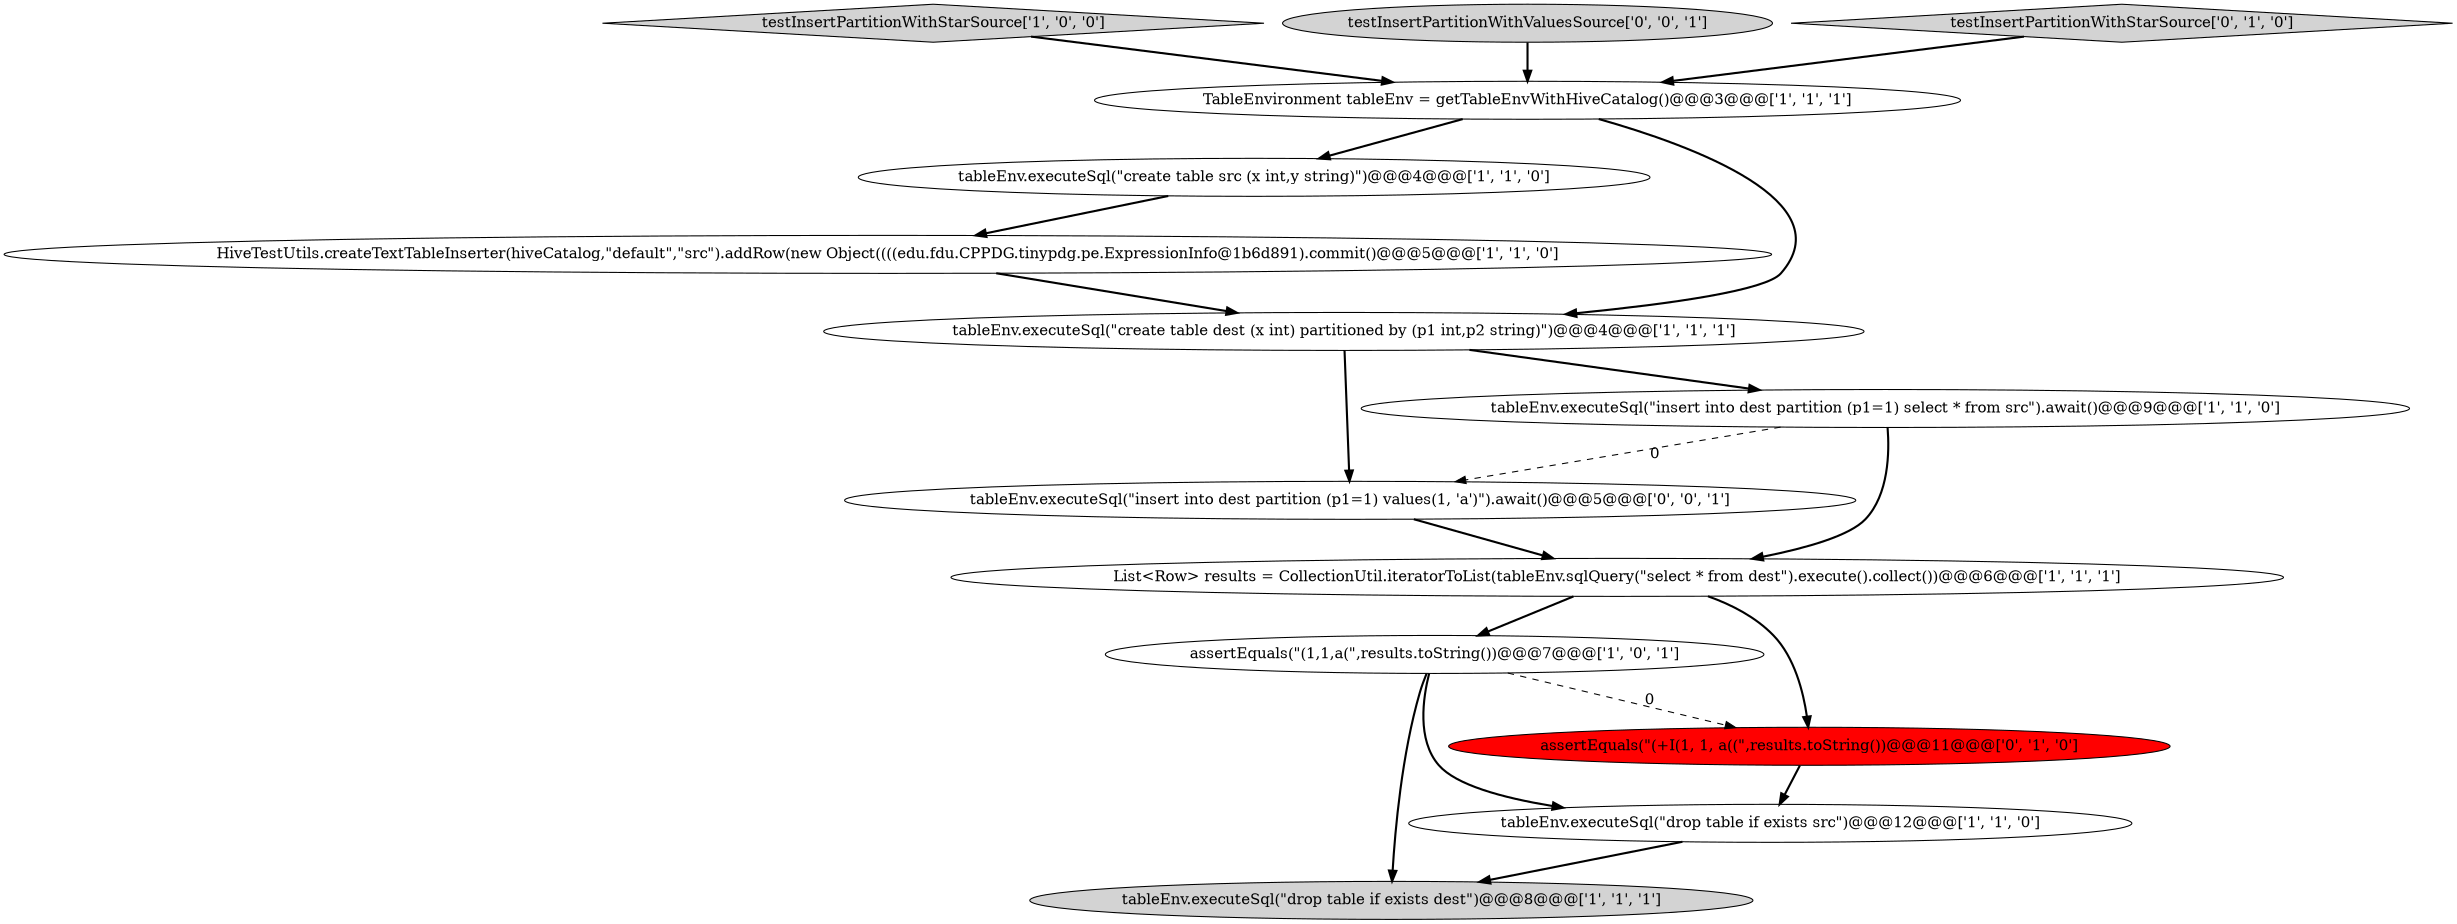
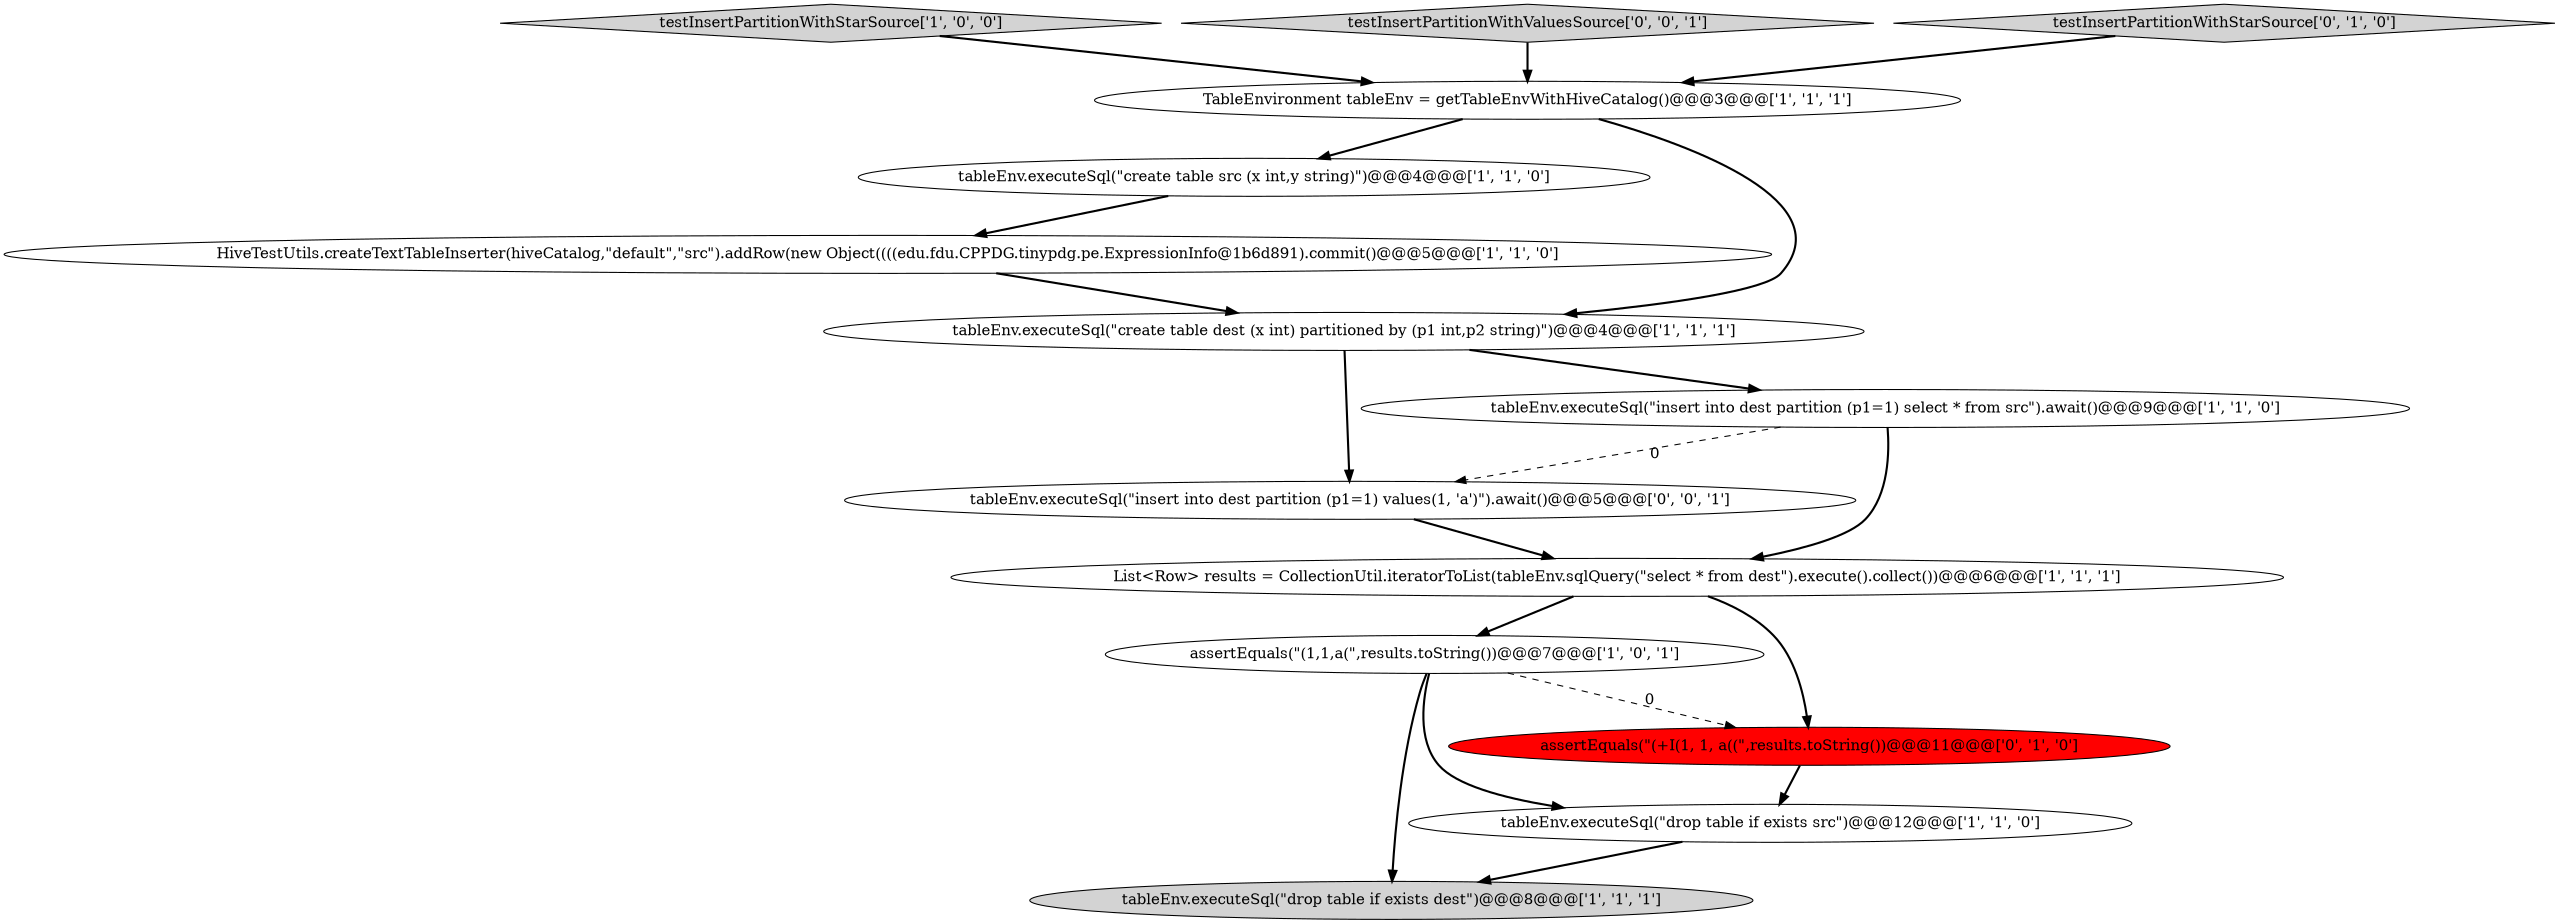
(1527, 23) -> (1527, 23)
